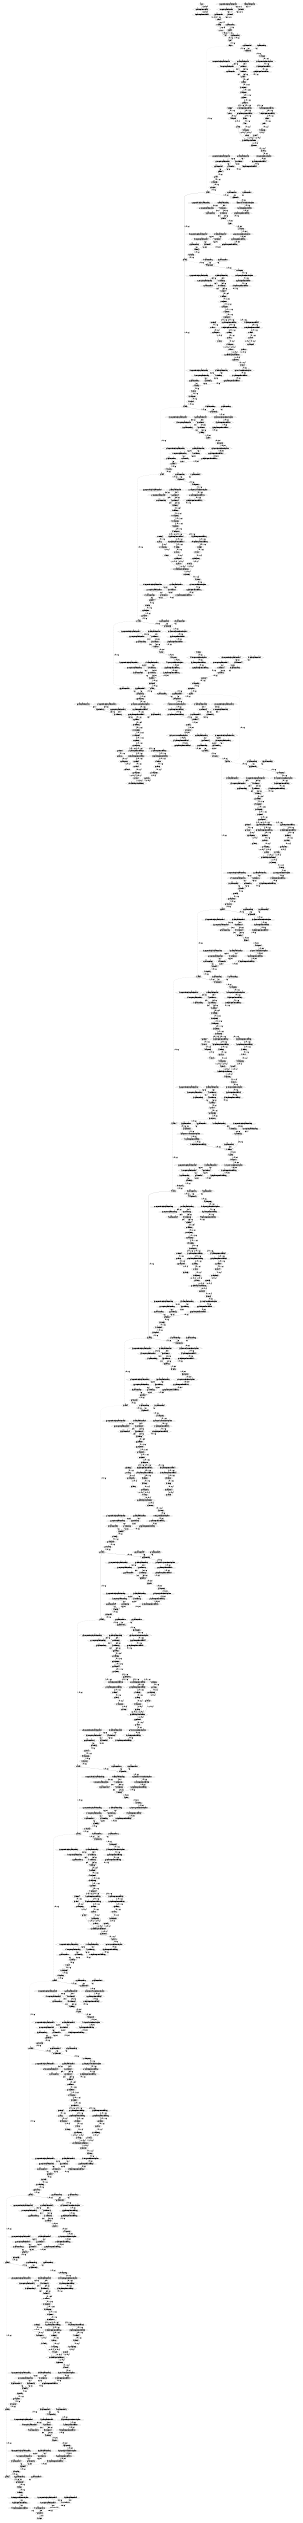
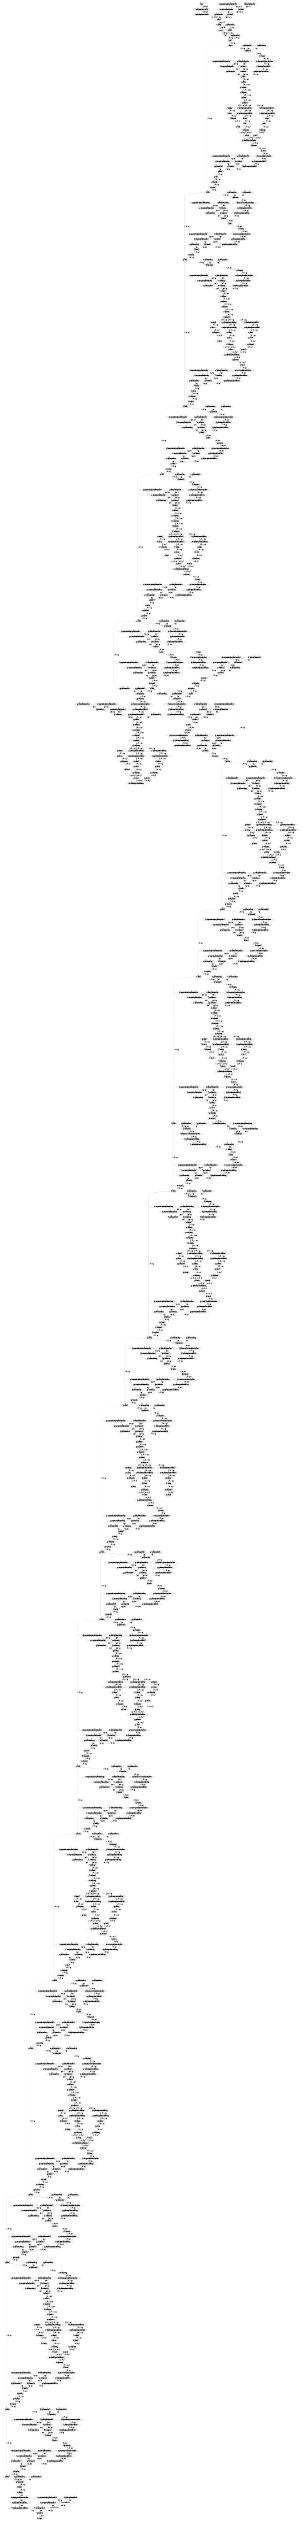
(245, 340) -> (247, 347)
(192, 1121) -> (215, 1121)
(105, 1679) -> (115, 1684)
none -> (108, 1743)
none -> (136, 1811)
